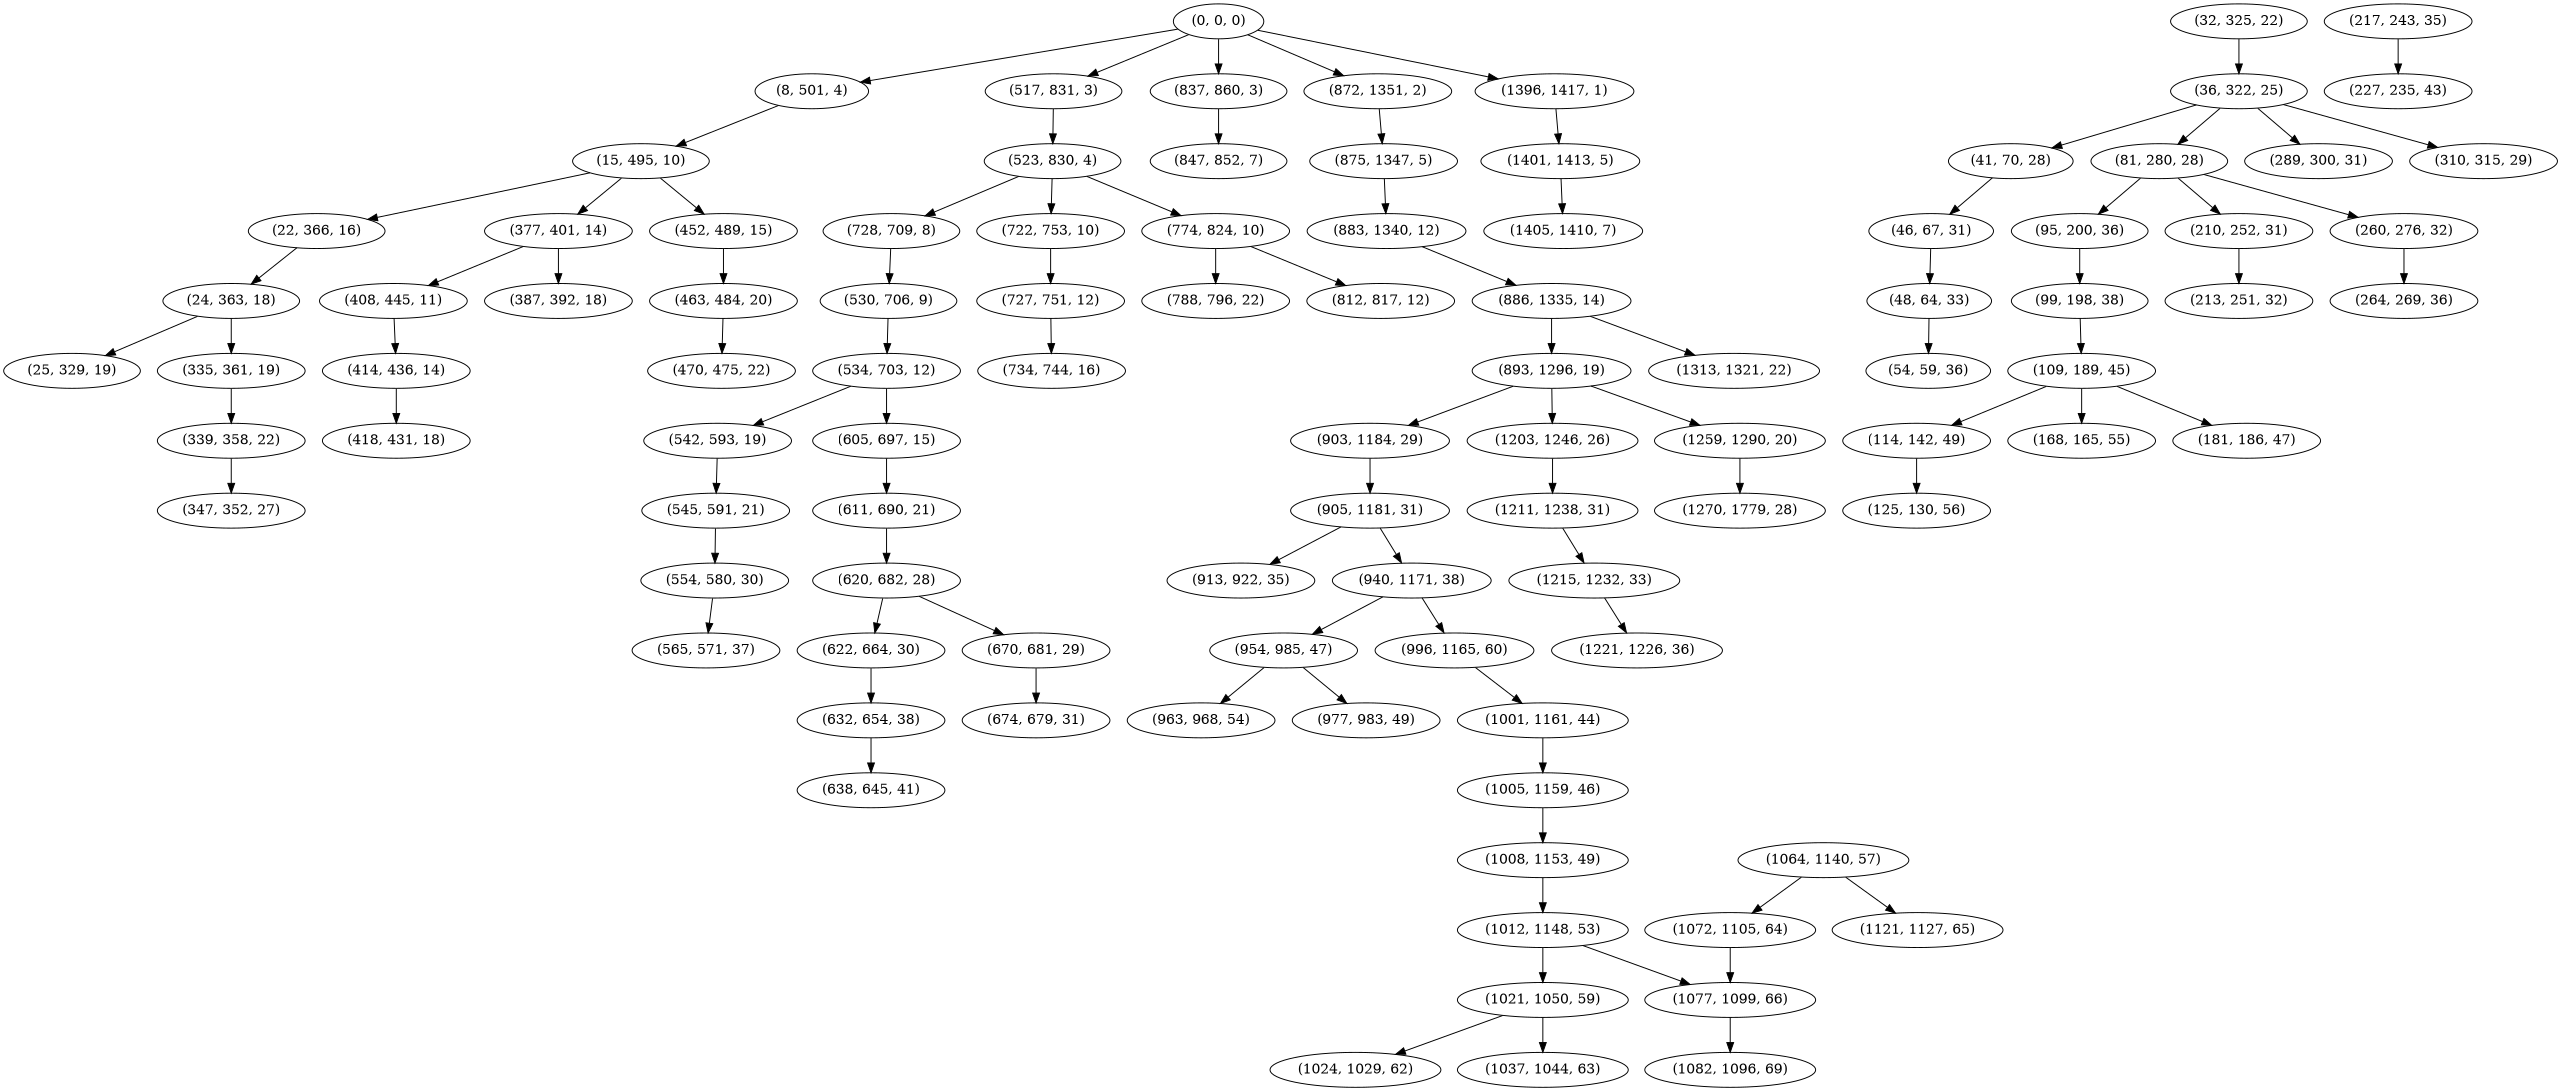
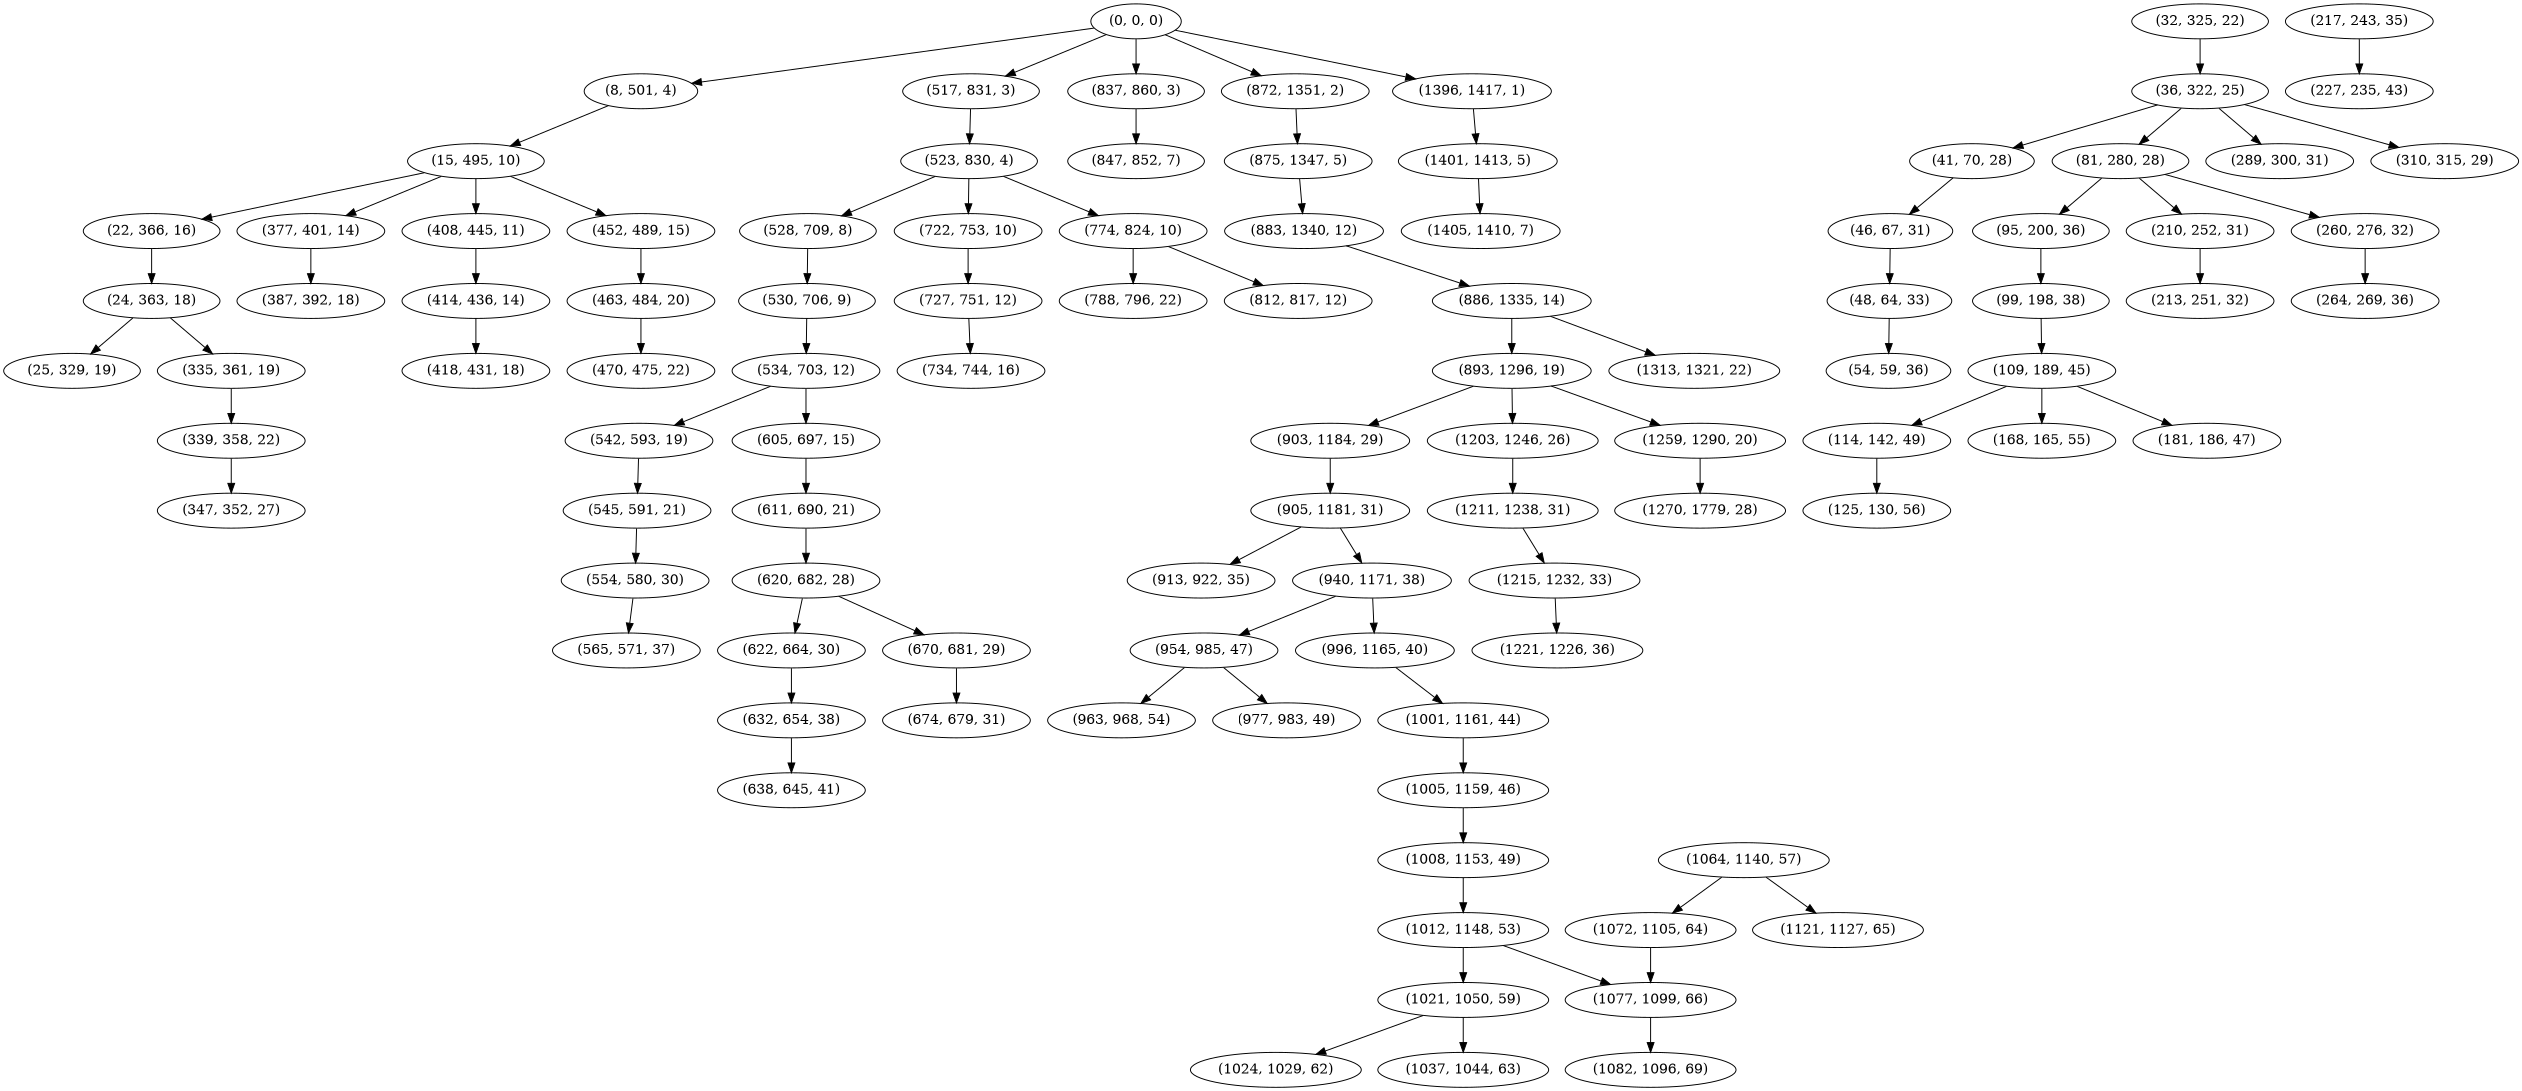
(891, 231) -> (808, 231)
(480, 264) -> (476, 191)
(1455, 650) -> (1375, 650)
